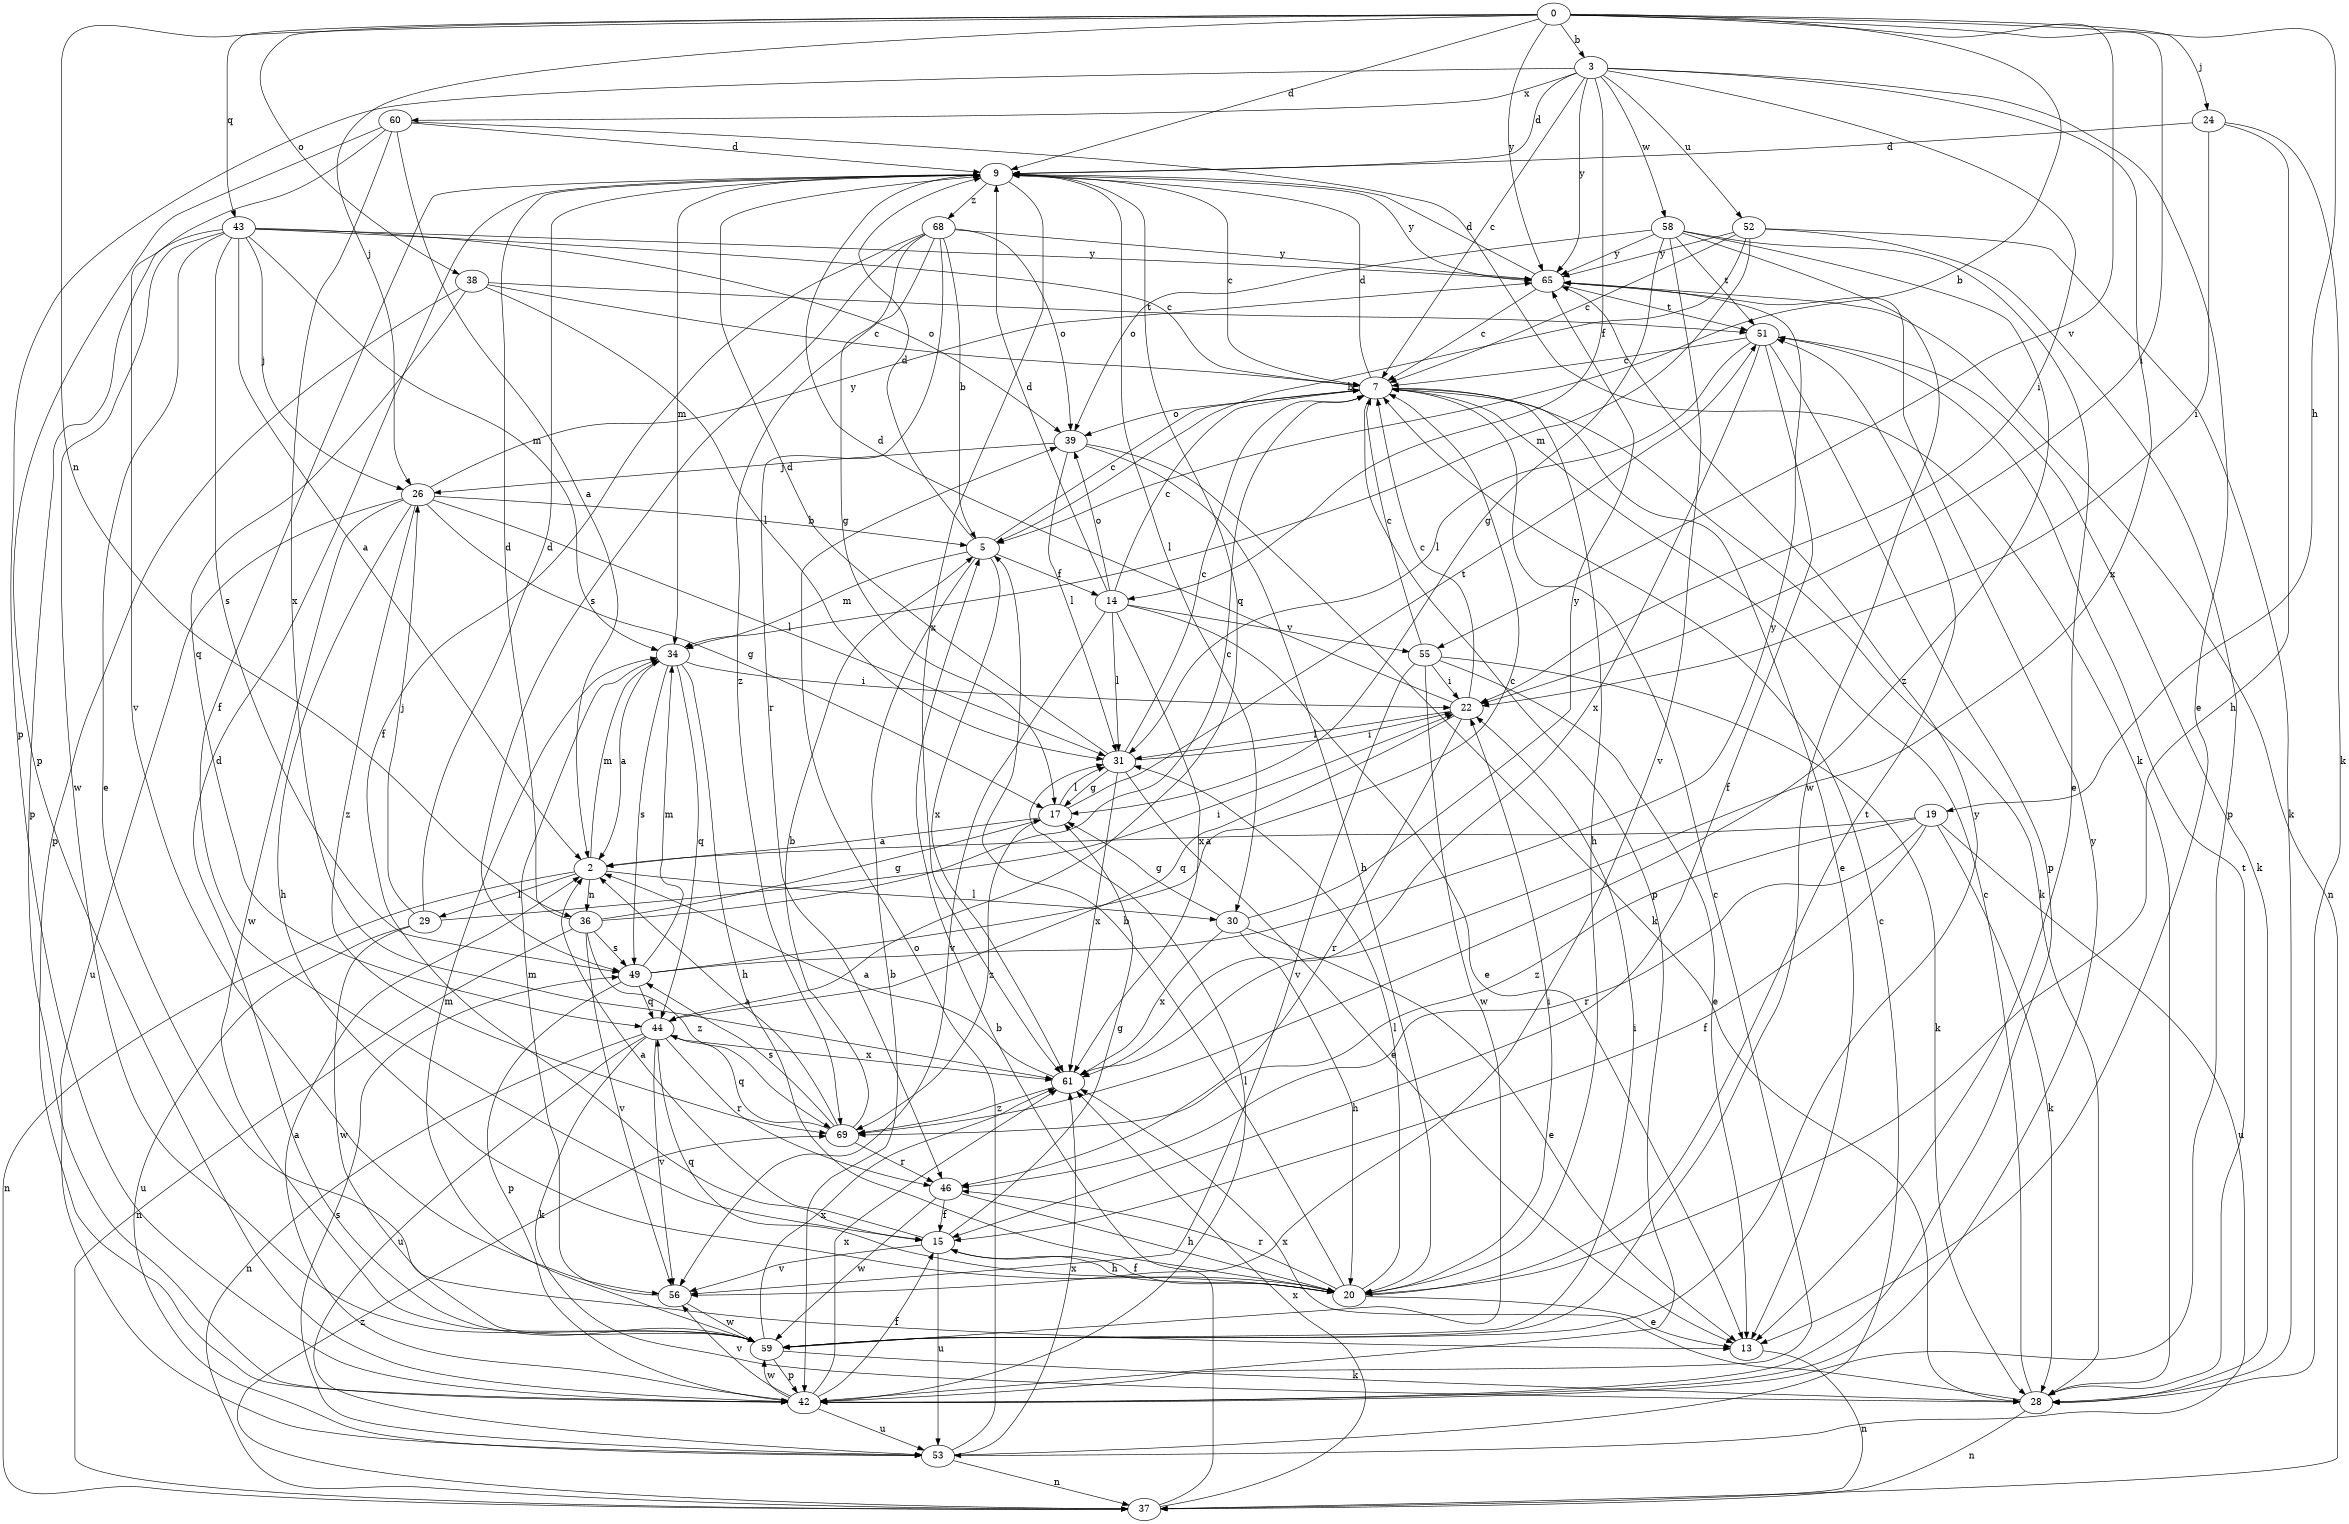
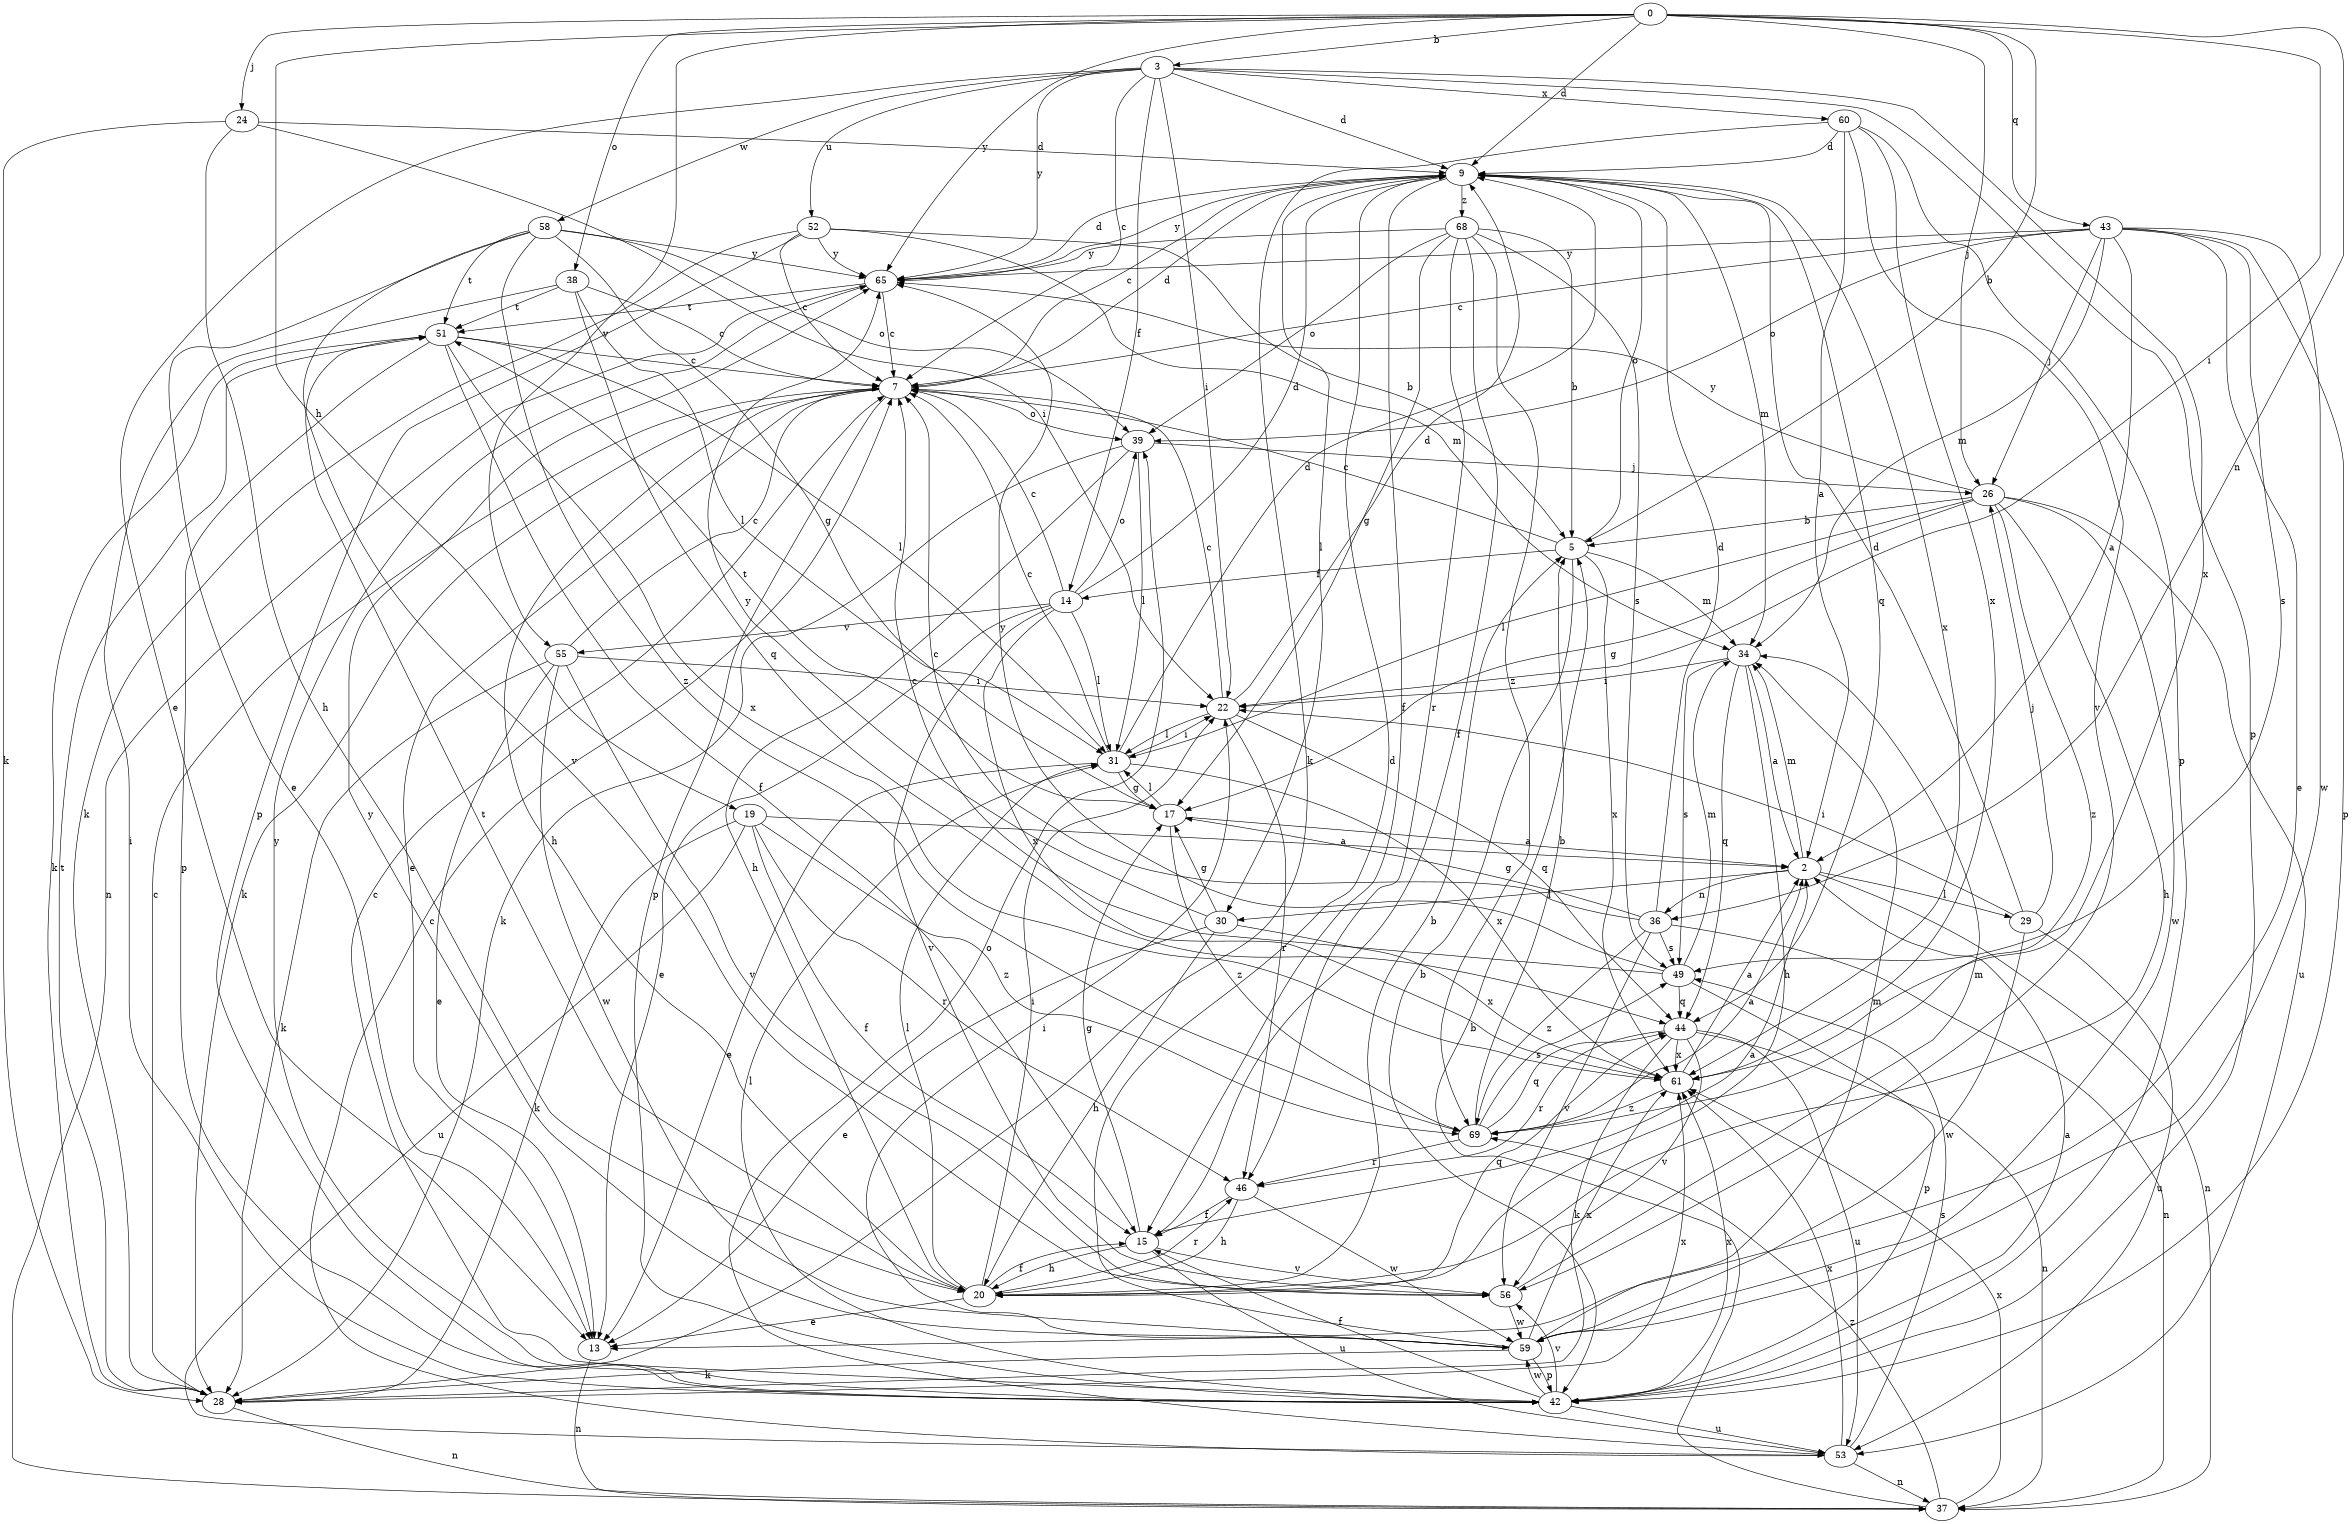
(905, 361) -> (1635, 361)
(55, 842) -> (131, 842)
(1734, 1094) -> none
